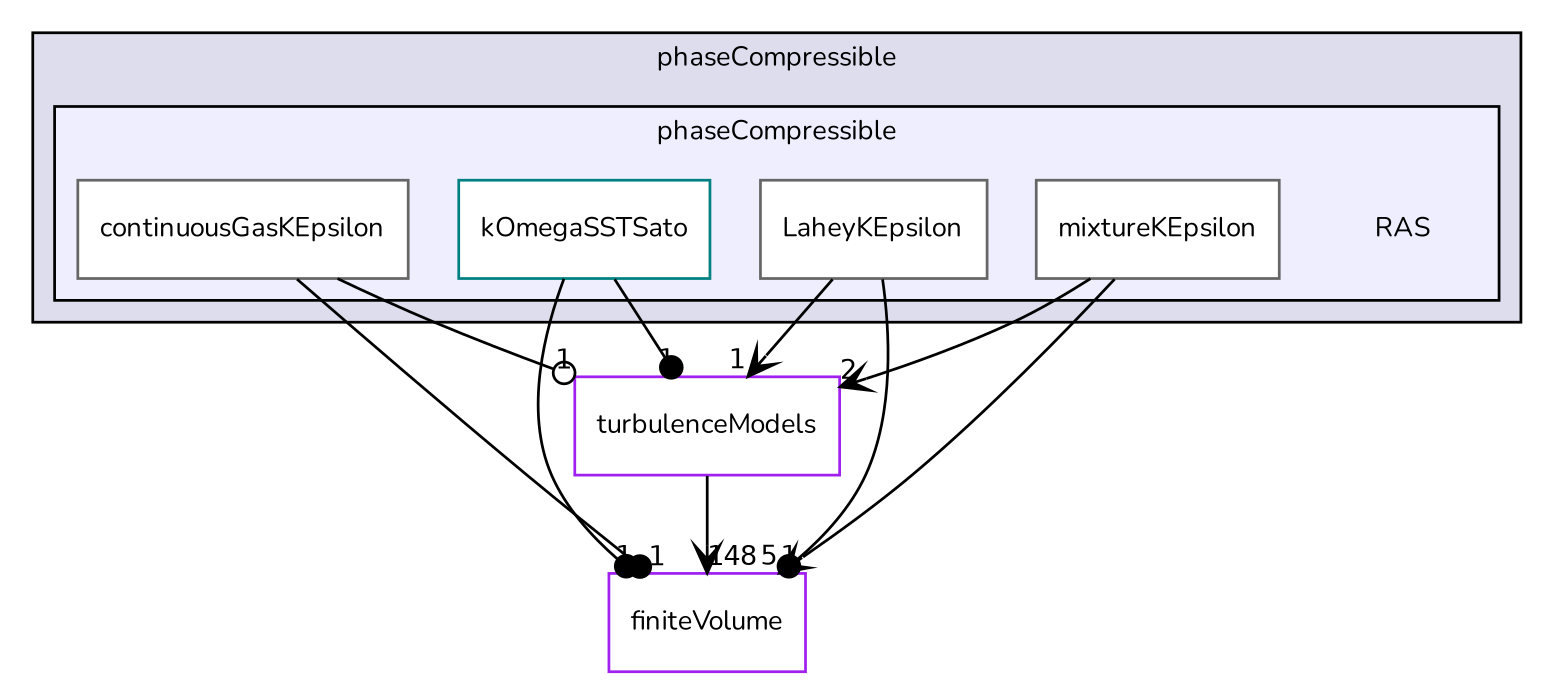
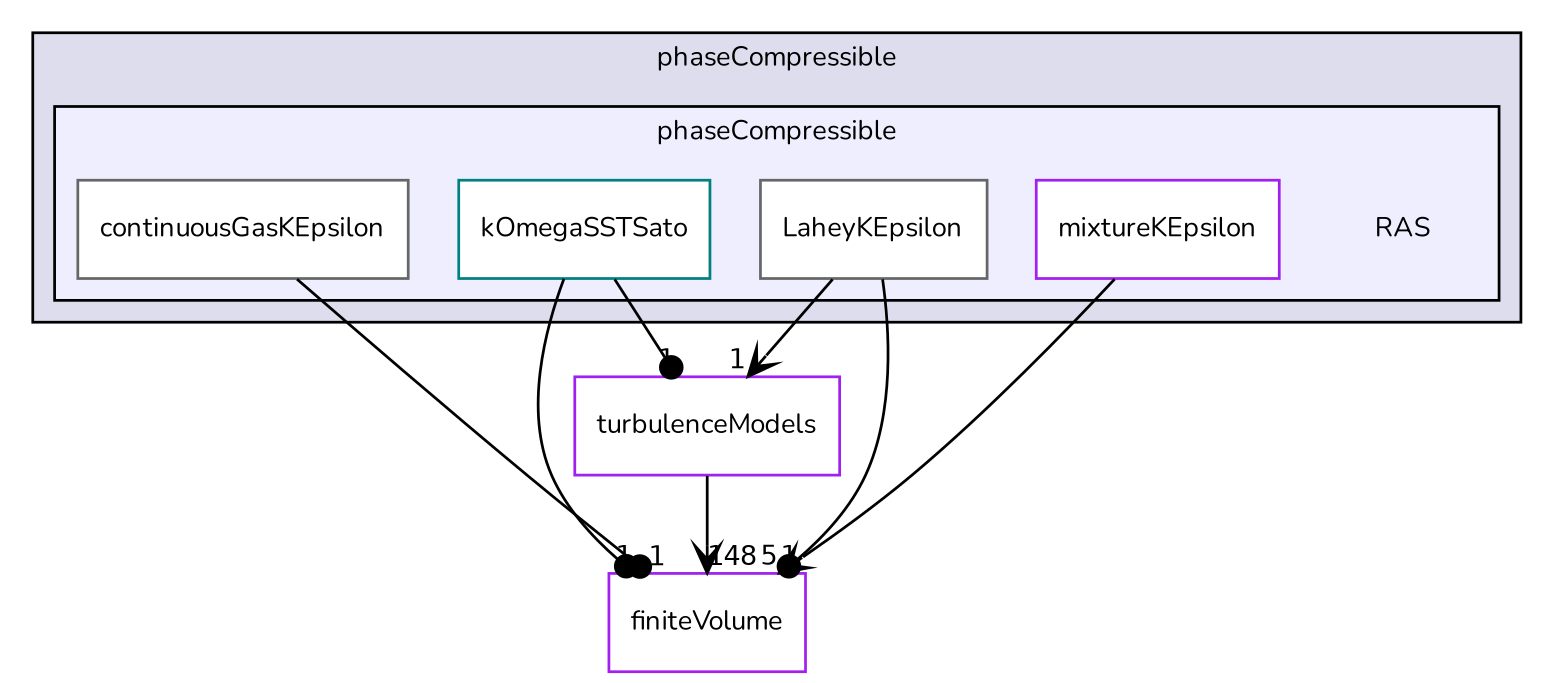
(1158, 229) -> (1158, 229)
(477, 340) -> none
(970, 341) -> none
